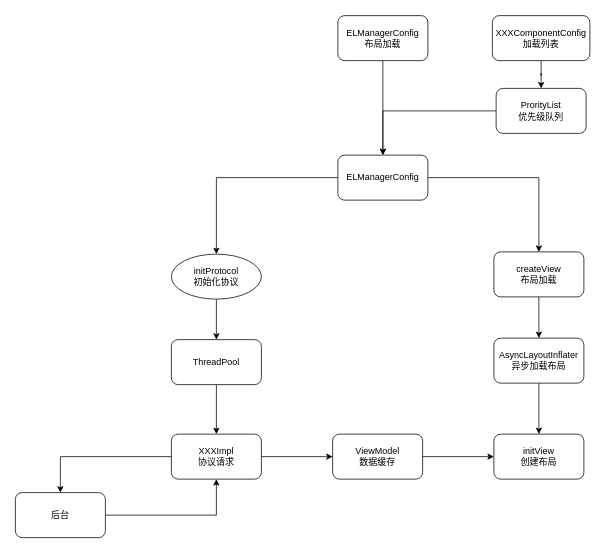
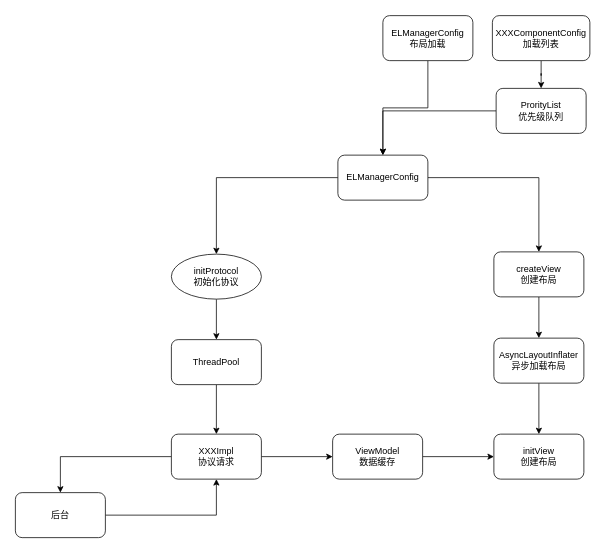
(383, 38) -> (428, 38)
(539, 274) -> (539, 274)
